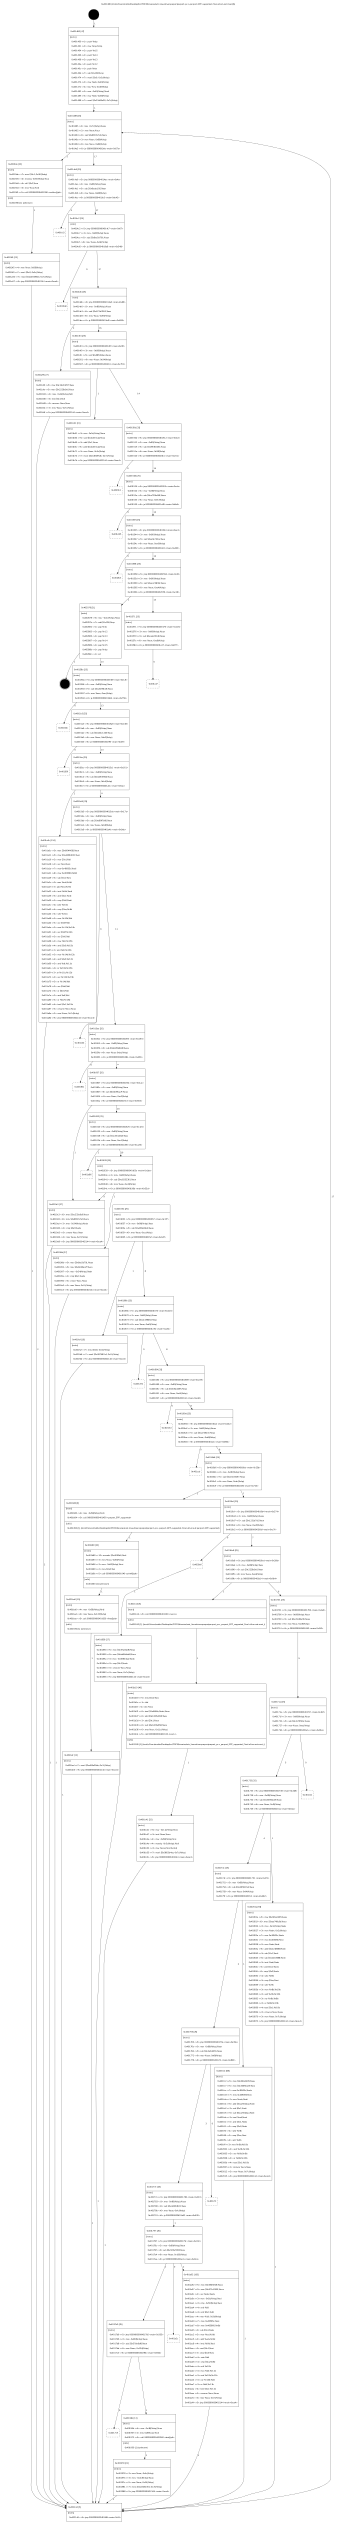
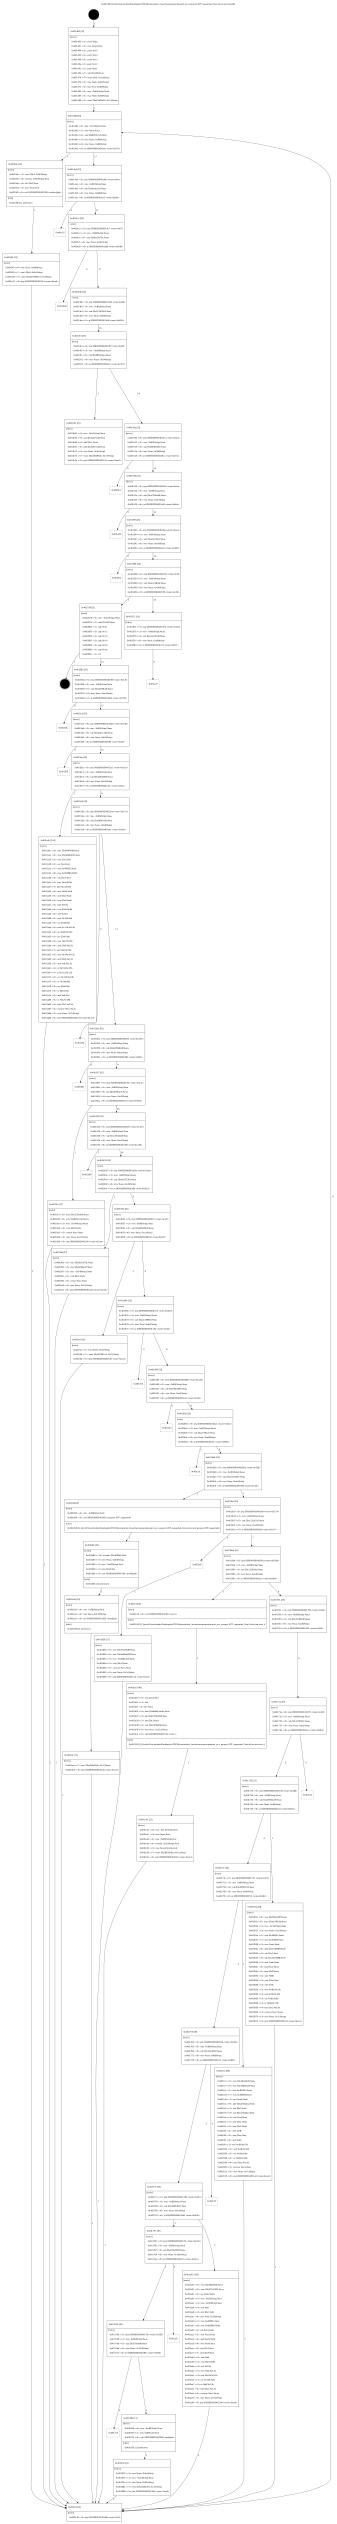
(62, 394) -> none
(103, 1196) -> (133, 1198)
(182, 2266) -> (210, 2243)
